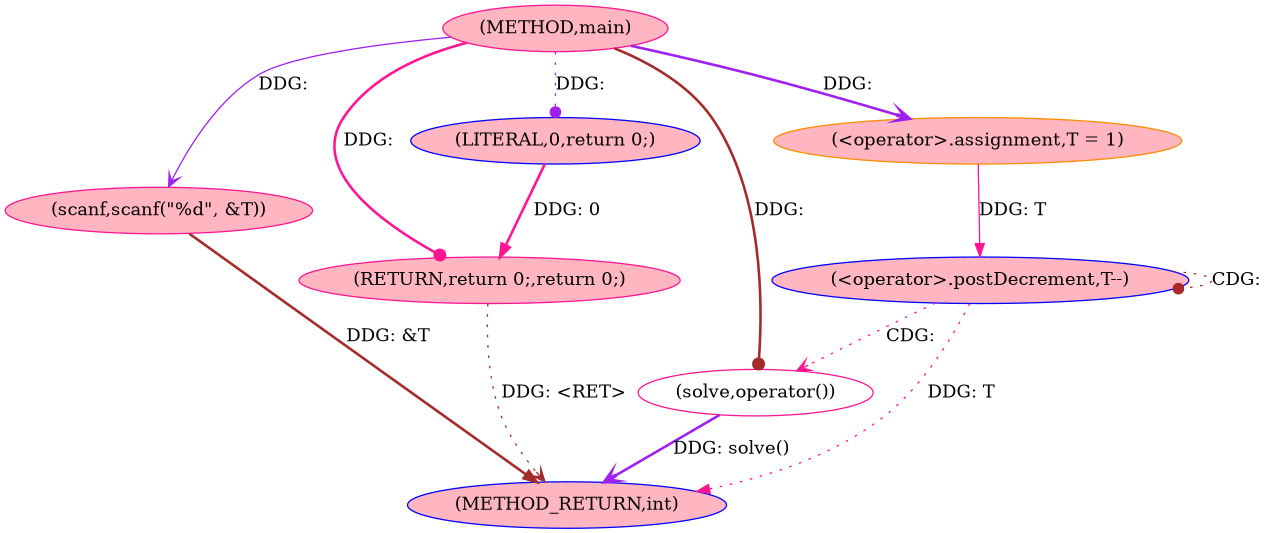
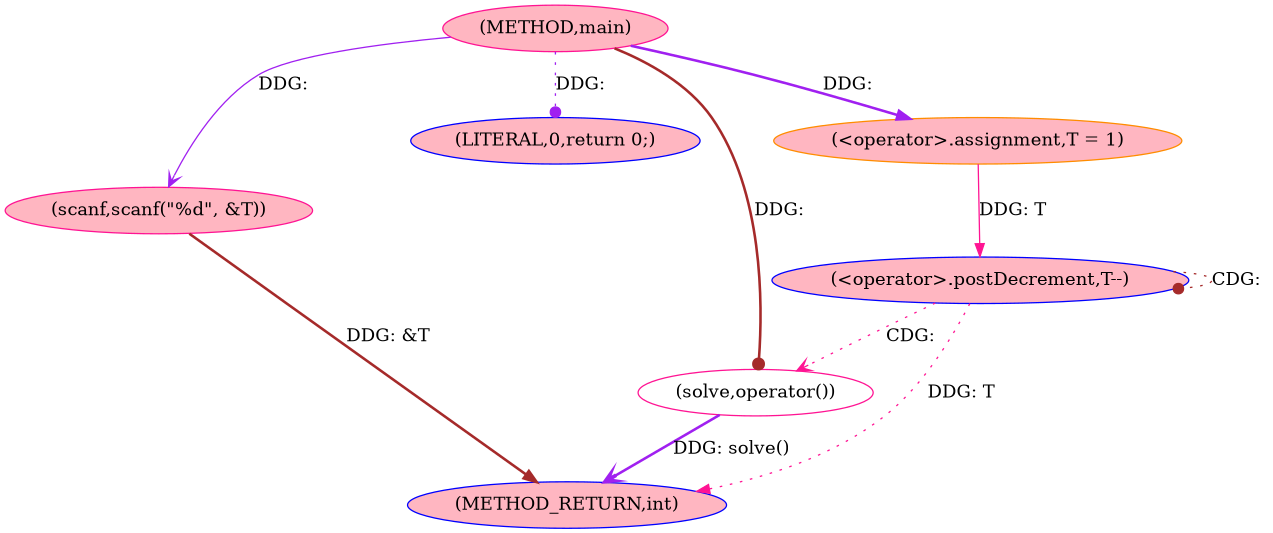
(765, 78) -> (765, 78)
(490, 280) -> none
